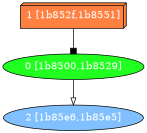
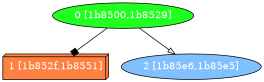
(73, 38) -> (93, 39)
